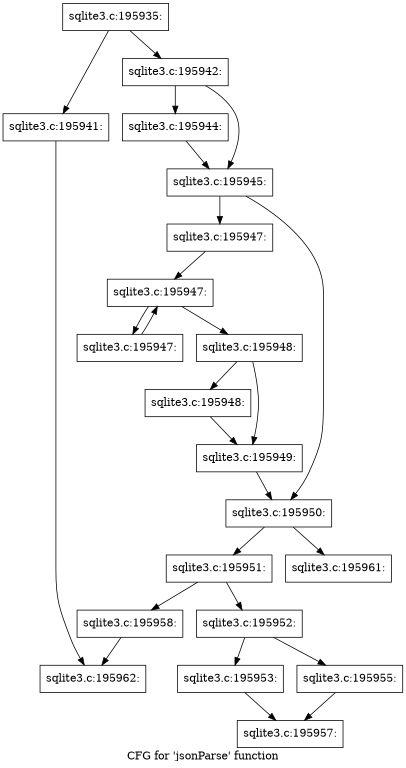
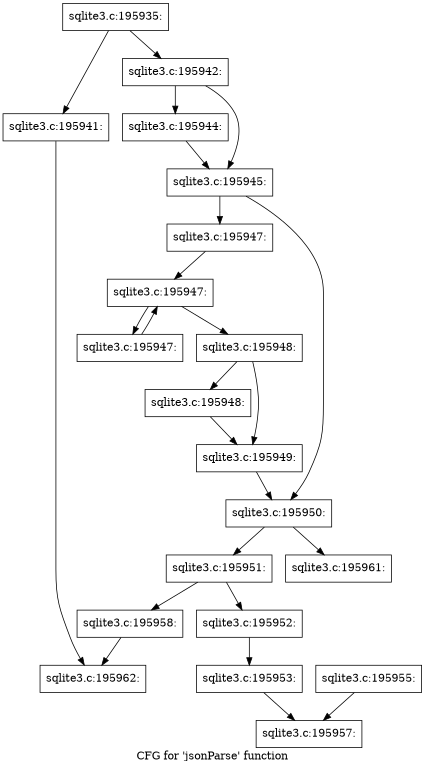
(296, 649) -> none
